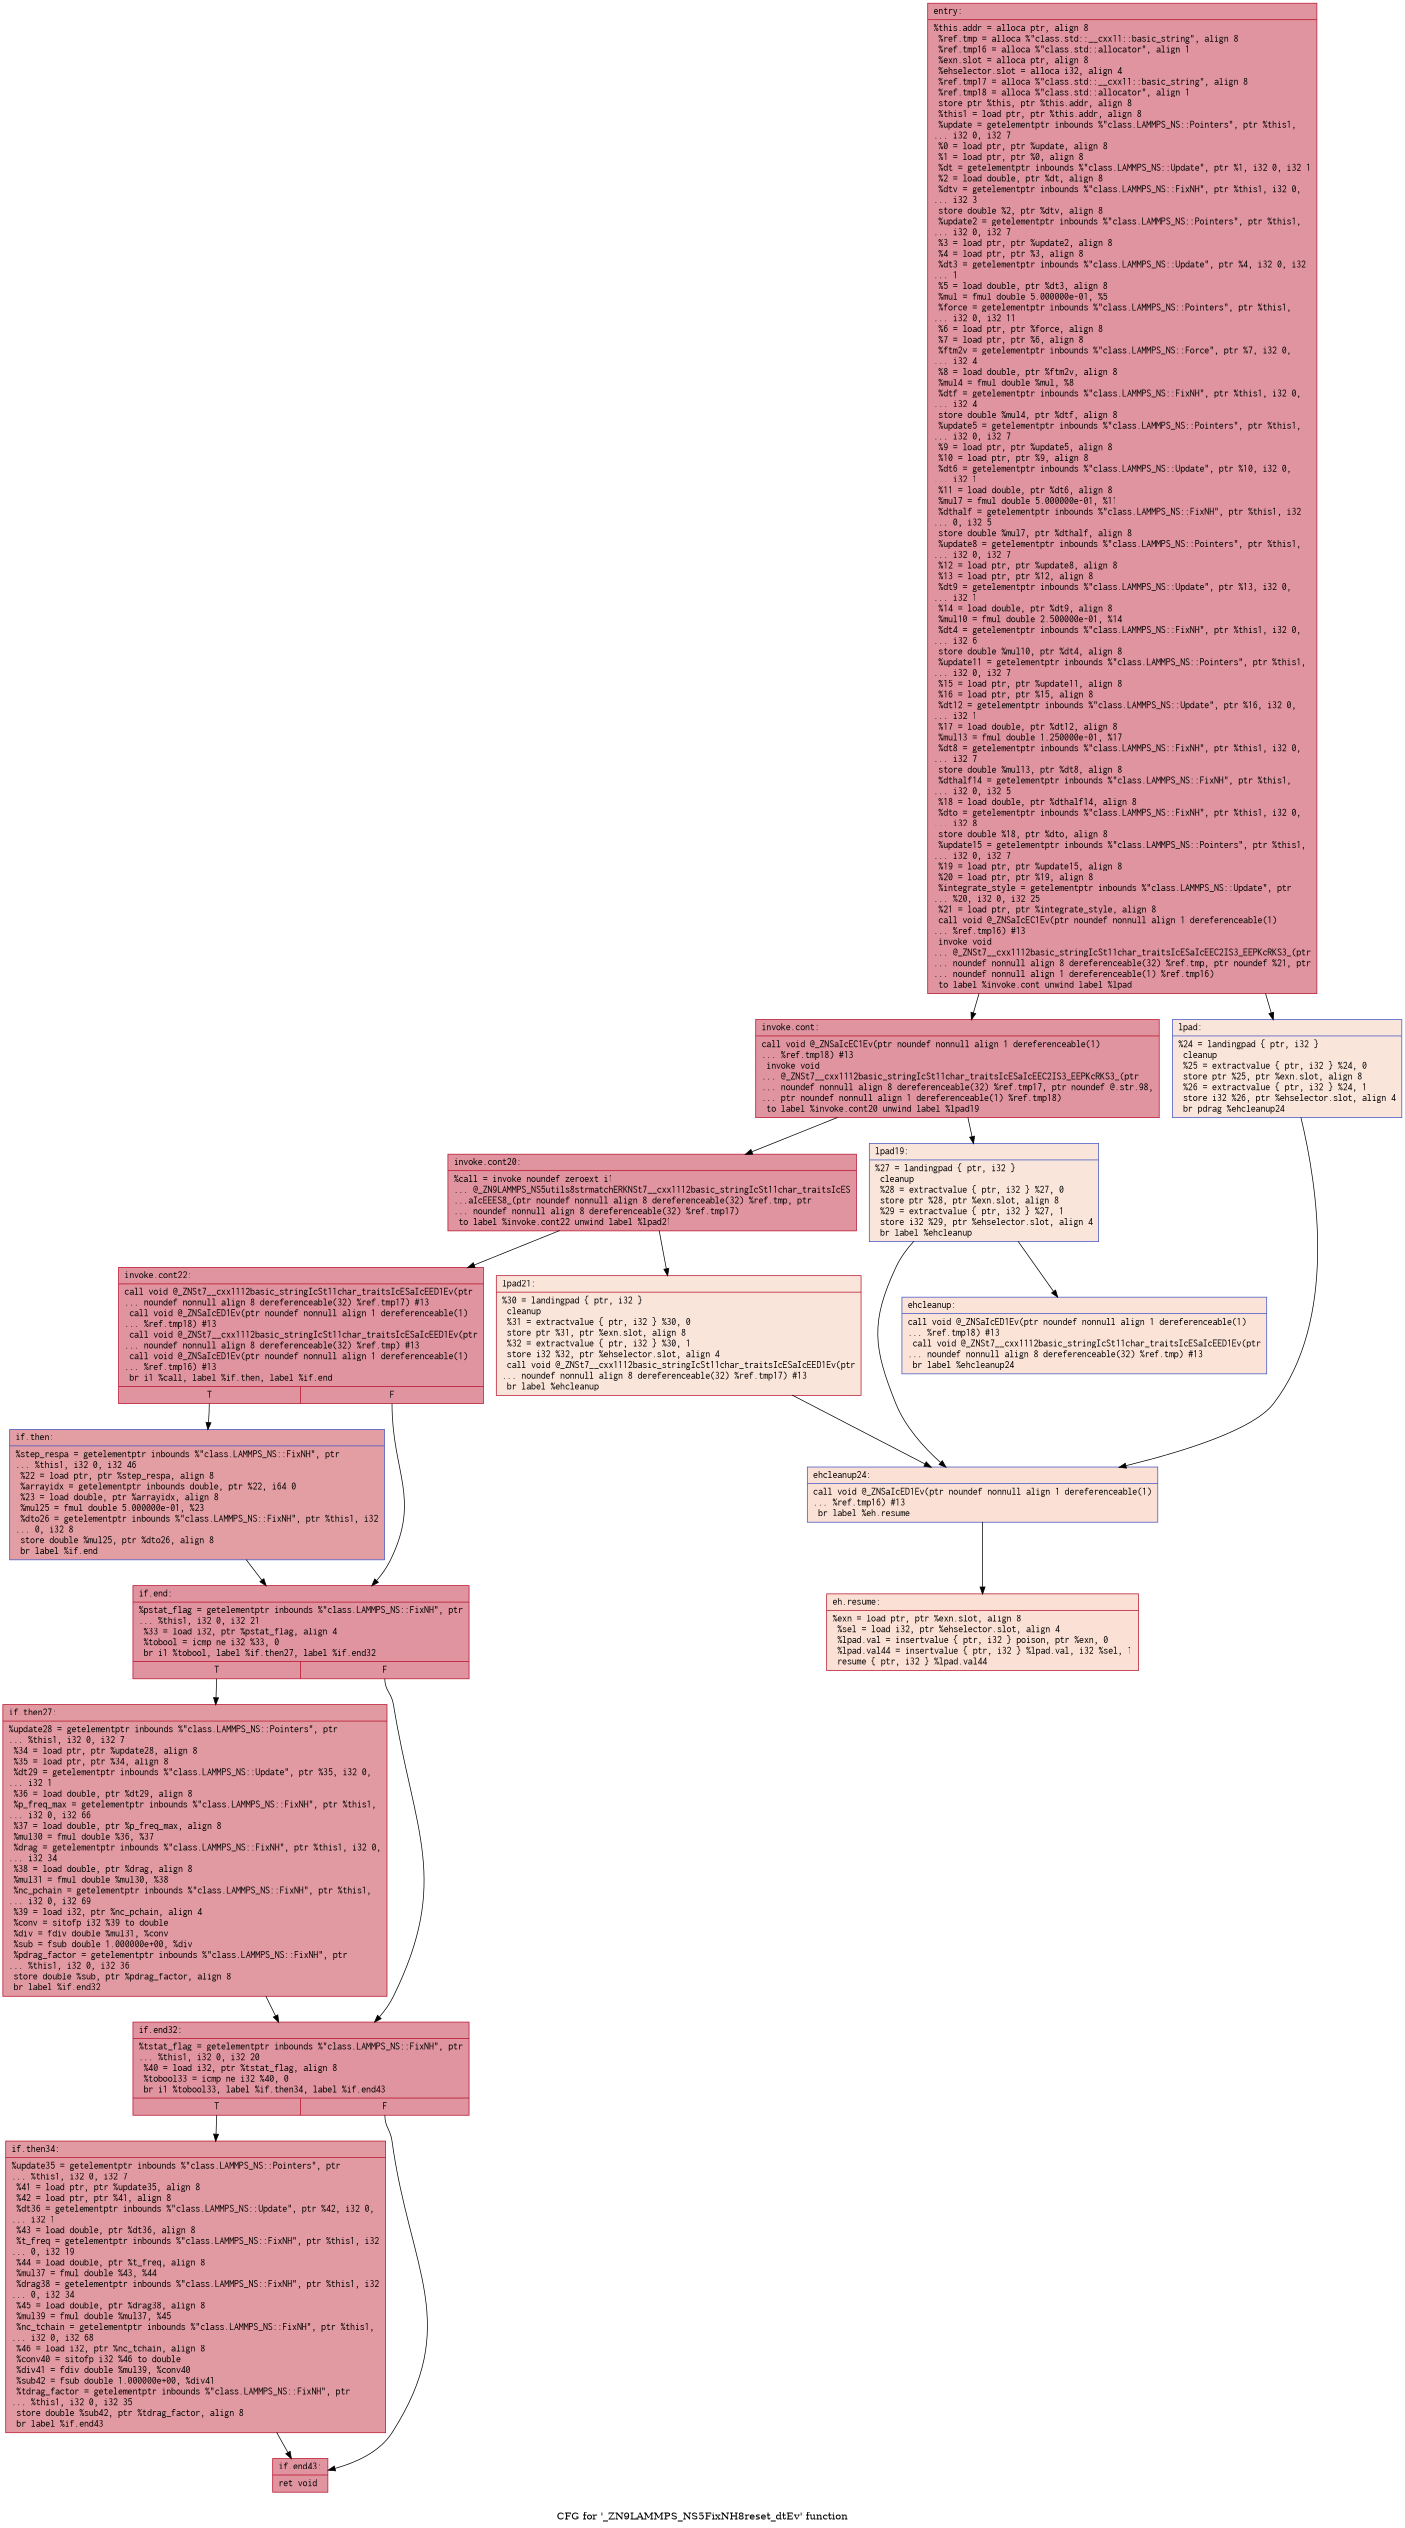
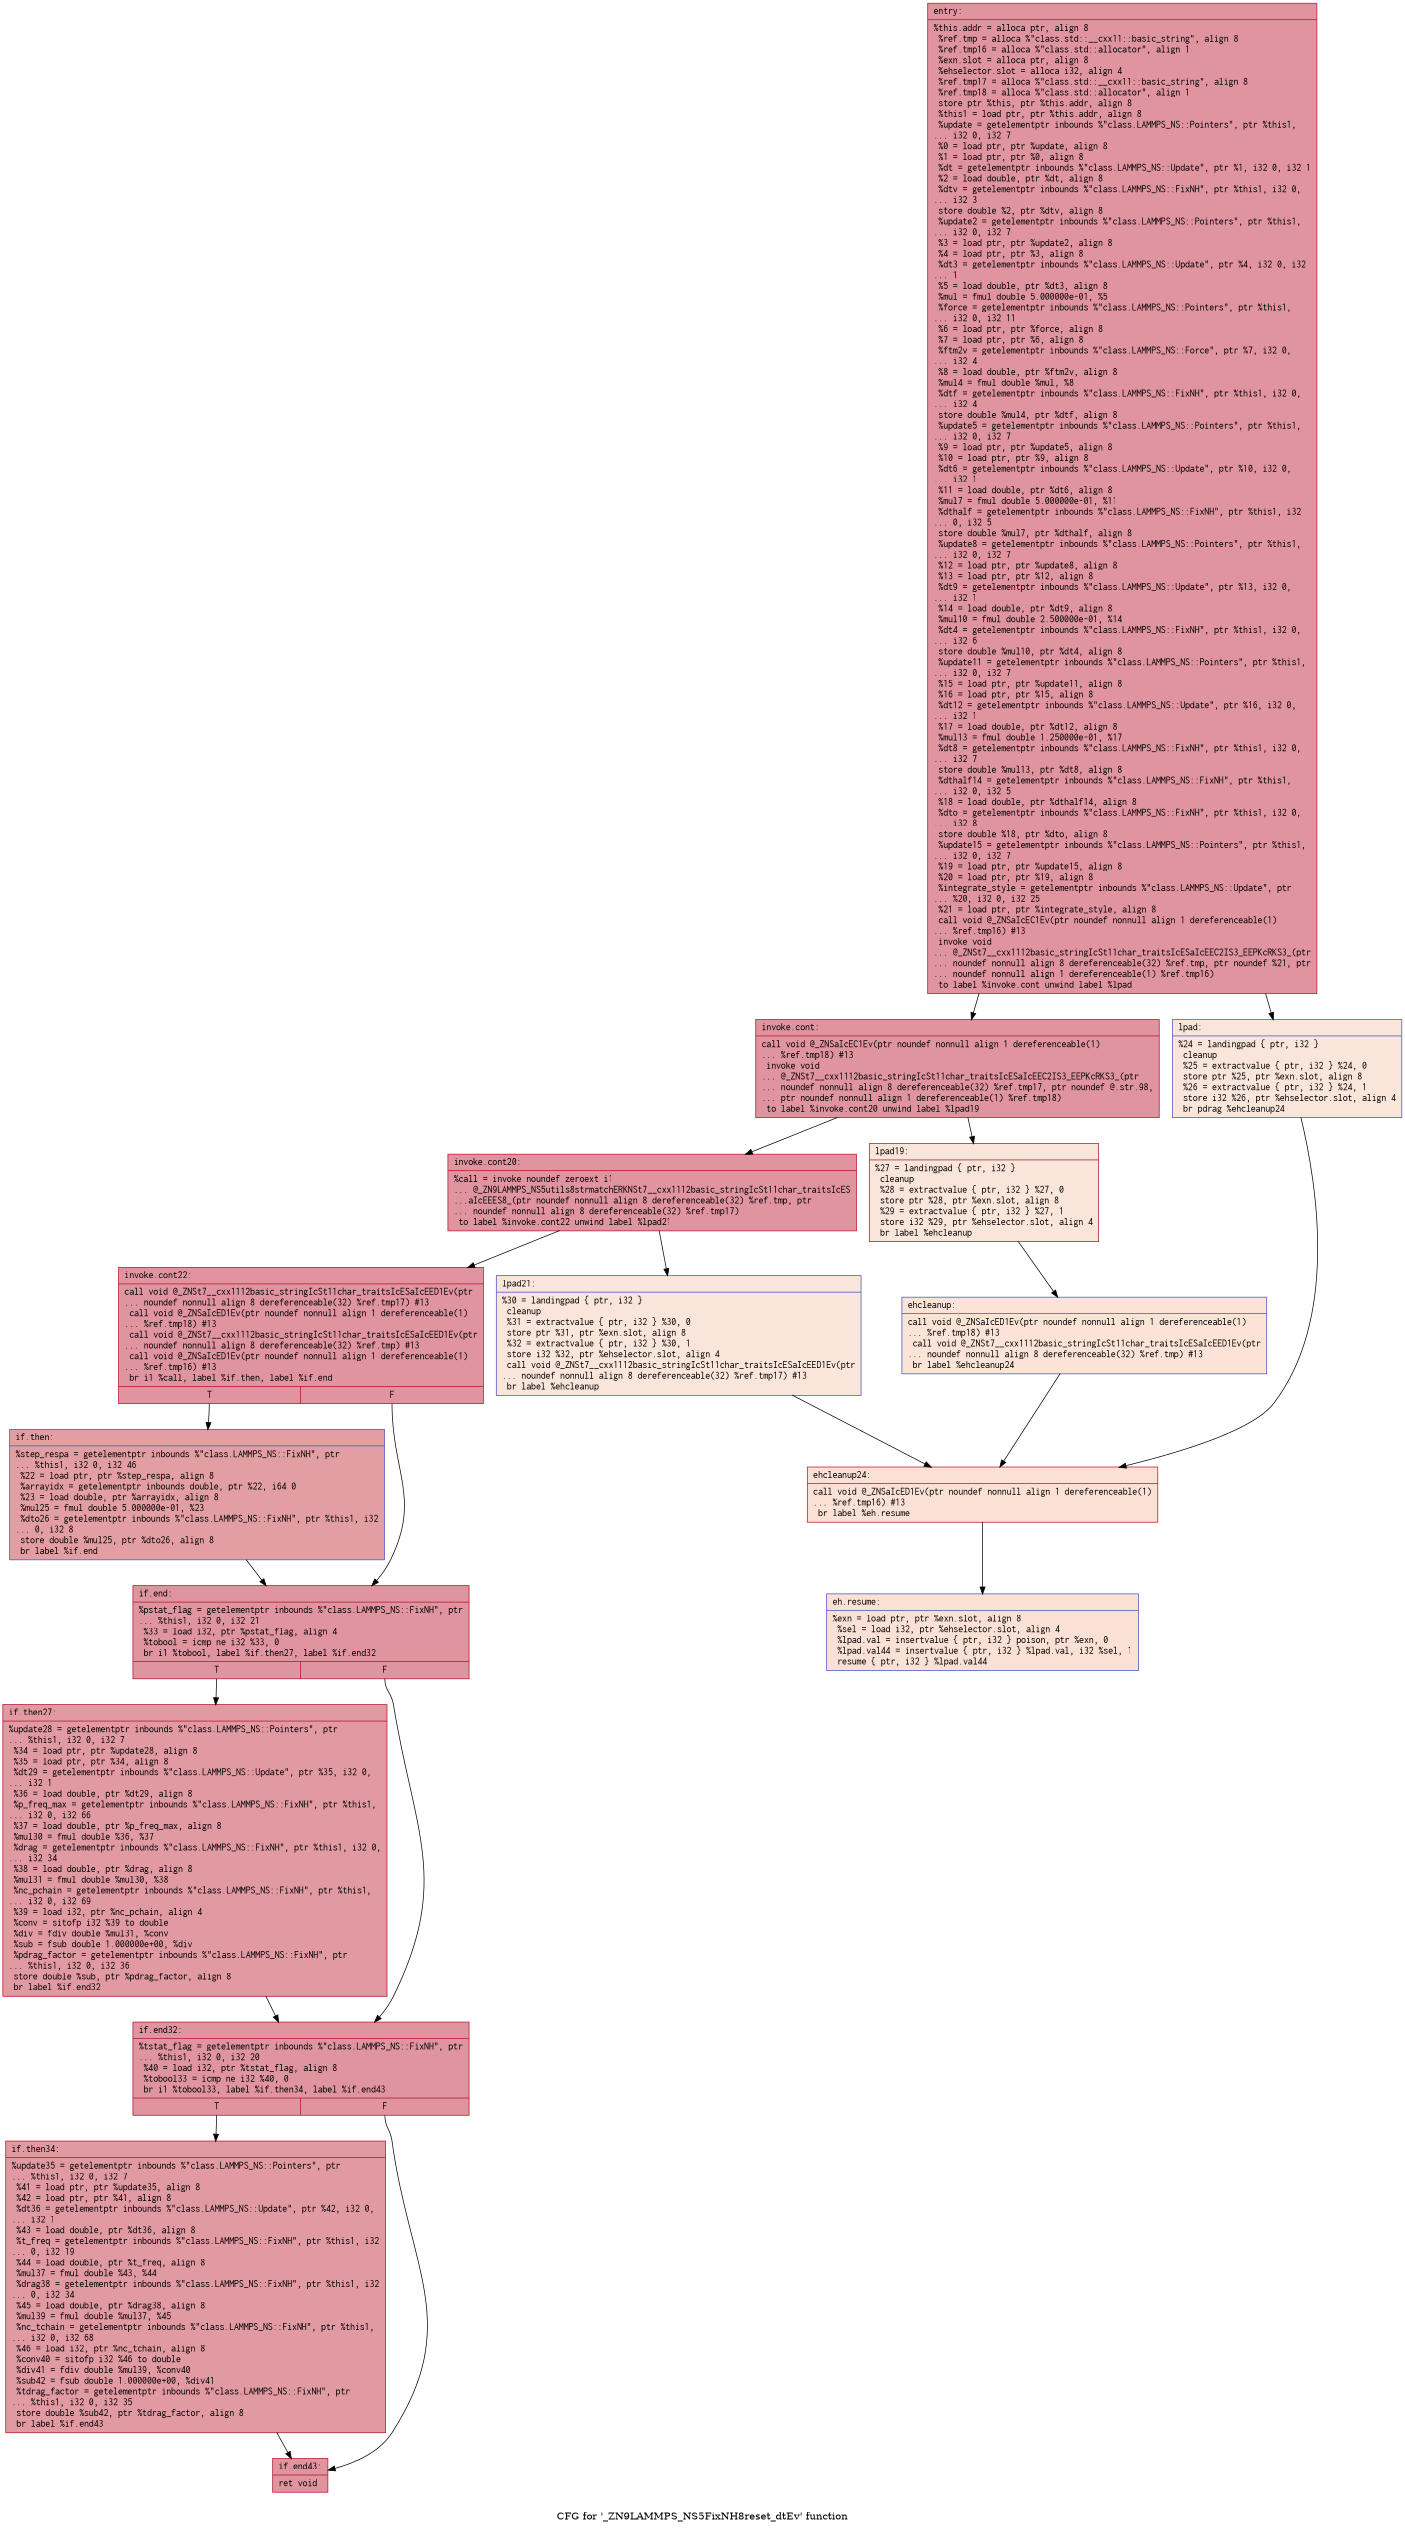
(984, 1193) -> (984, 1193)
(679, 1336) -> (679, 1336)
(881, 1356) -> (1032, 1417)
(983, 1495) -> (983, 1495)
(983, 1632) -> (983, 1632)
